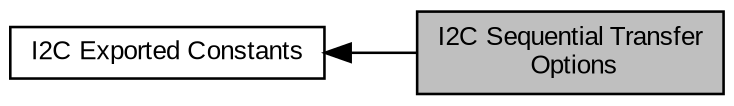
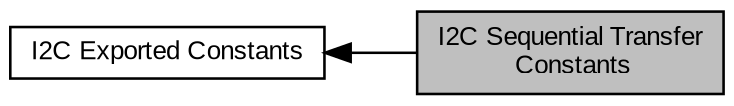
(570, 53) -> (570, 53)
